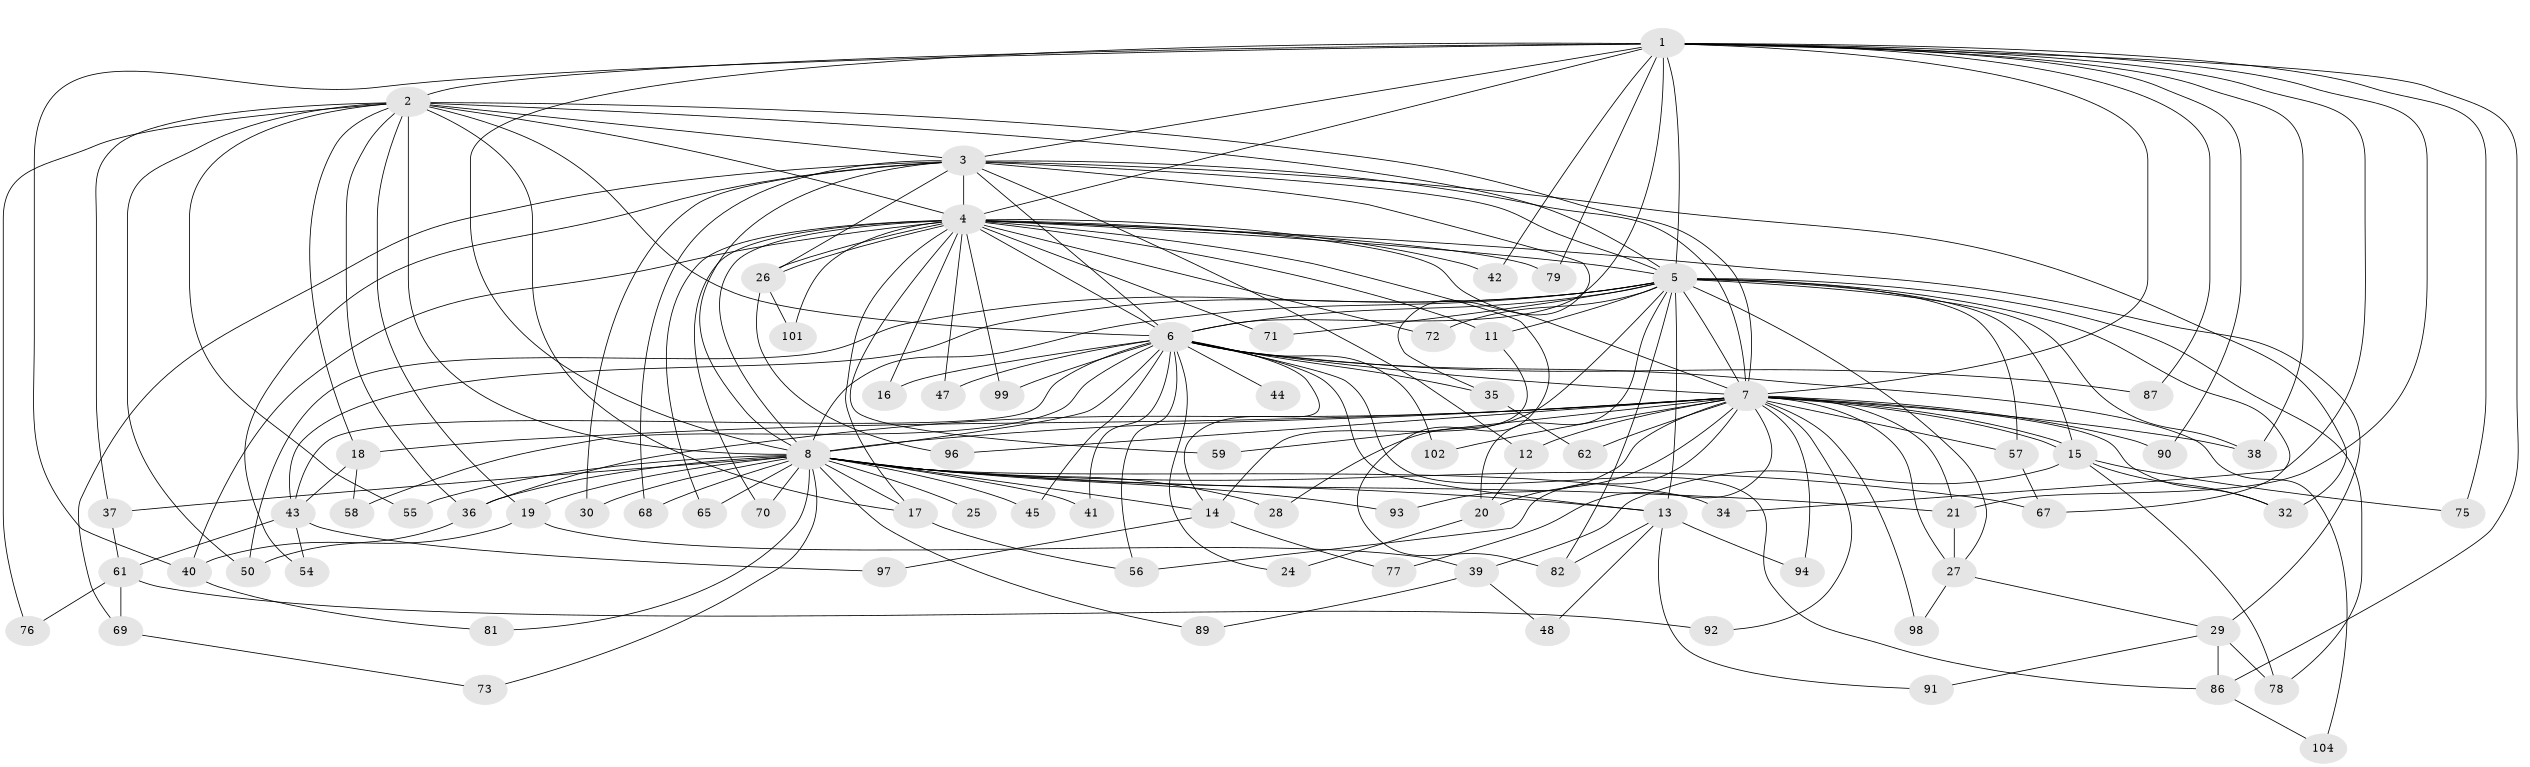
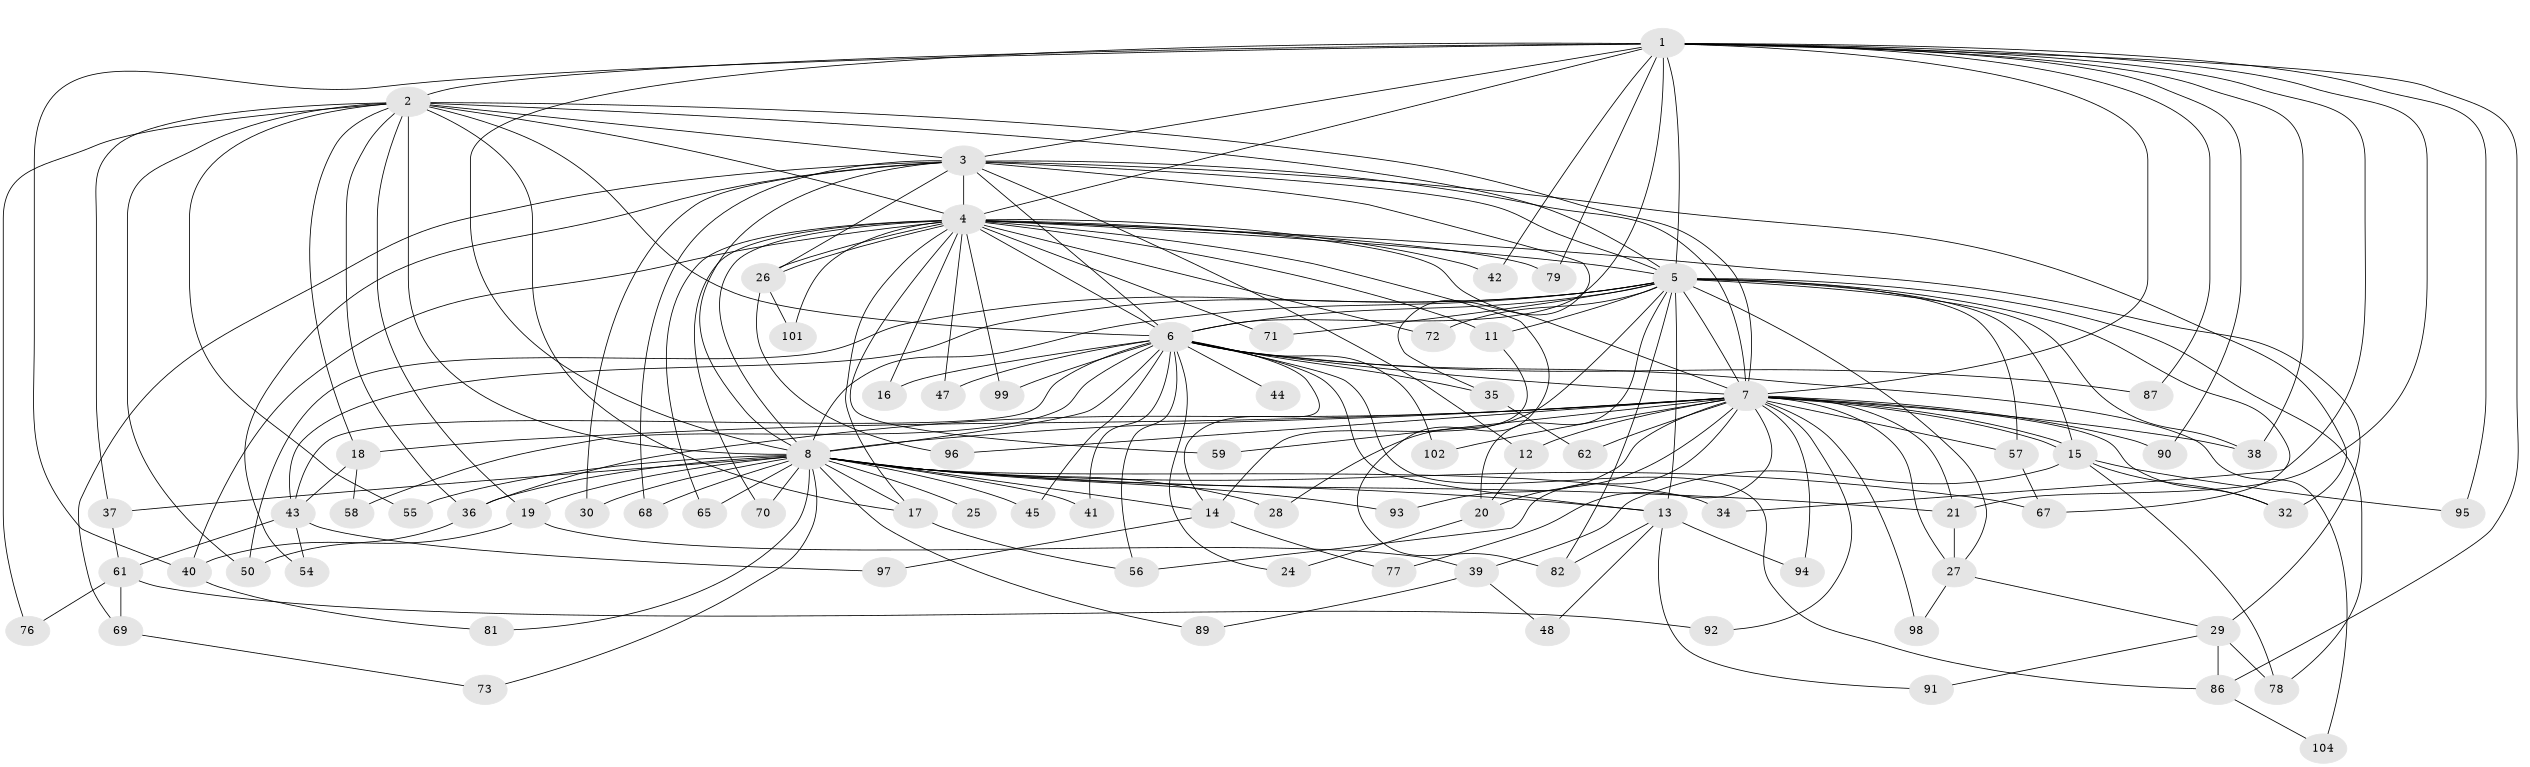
(2463, 513) -> (2463, 513)
